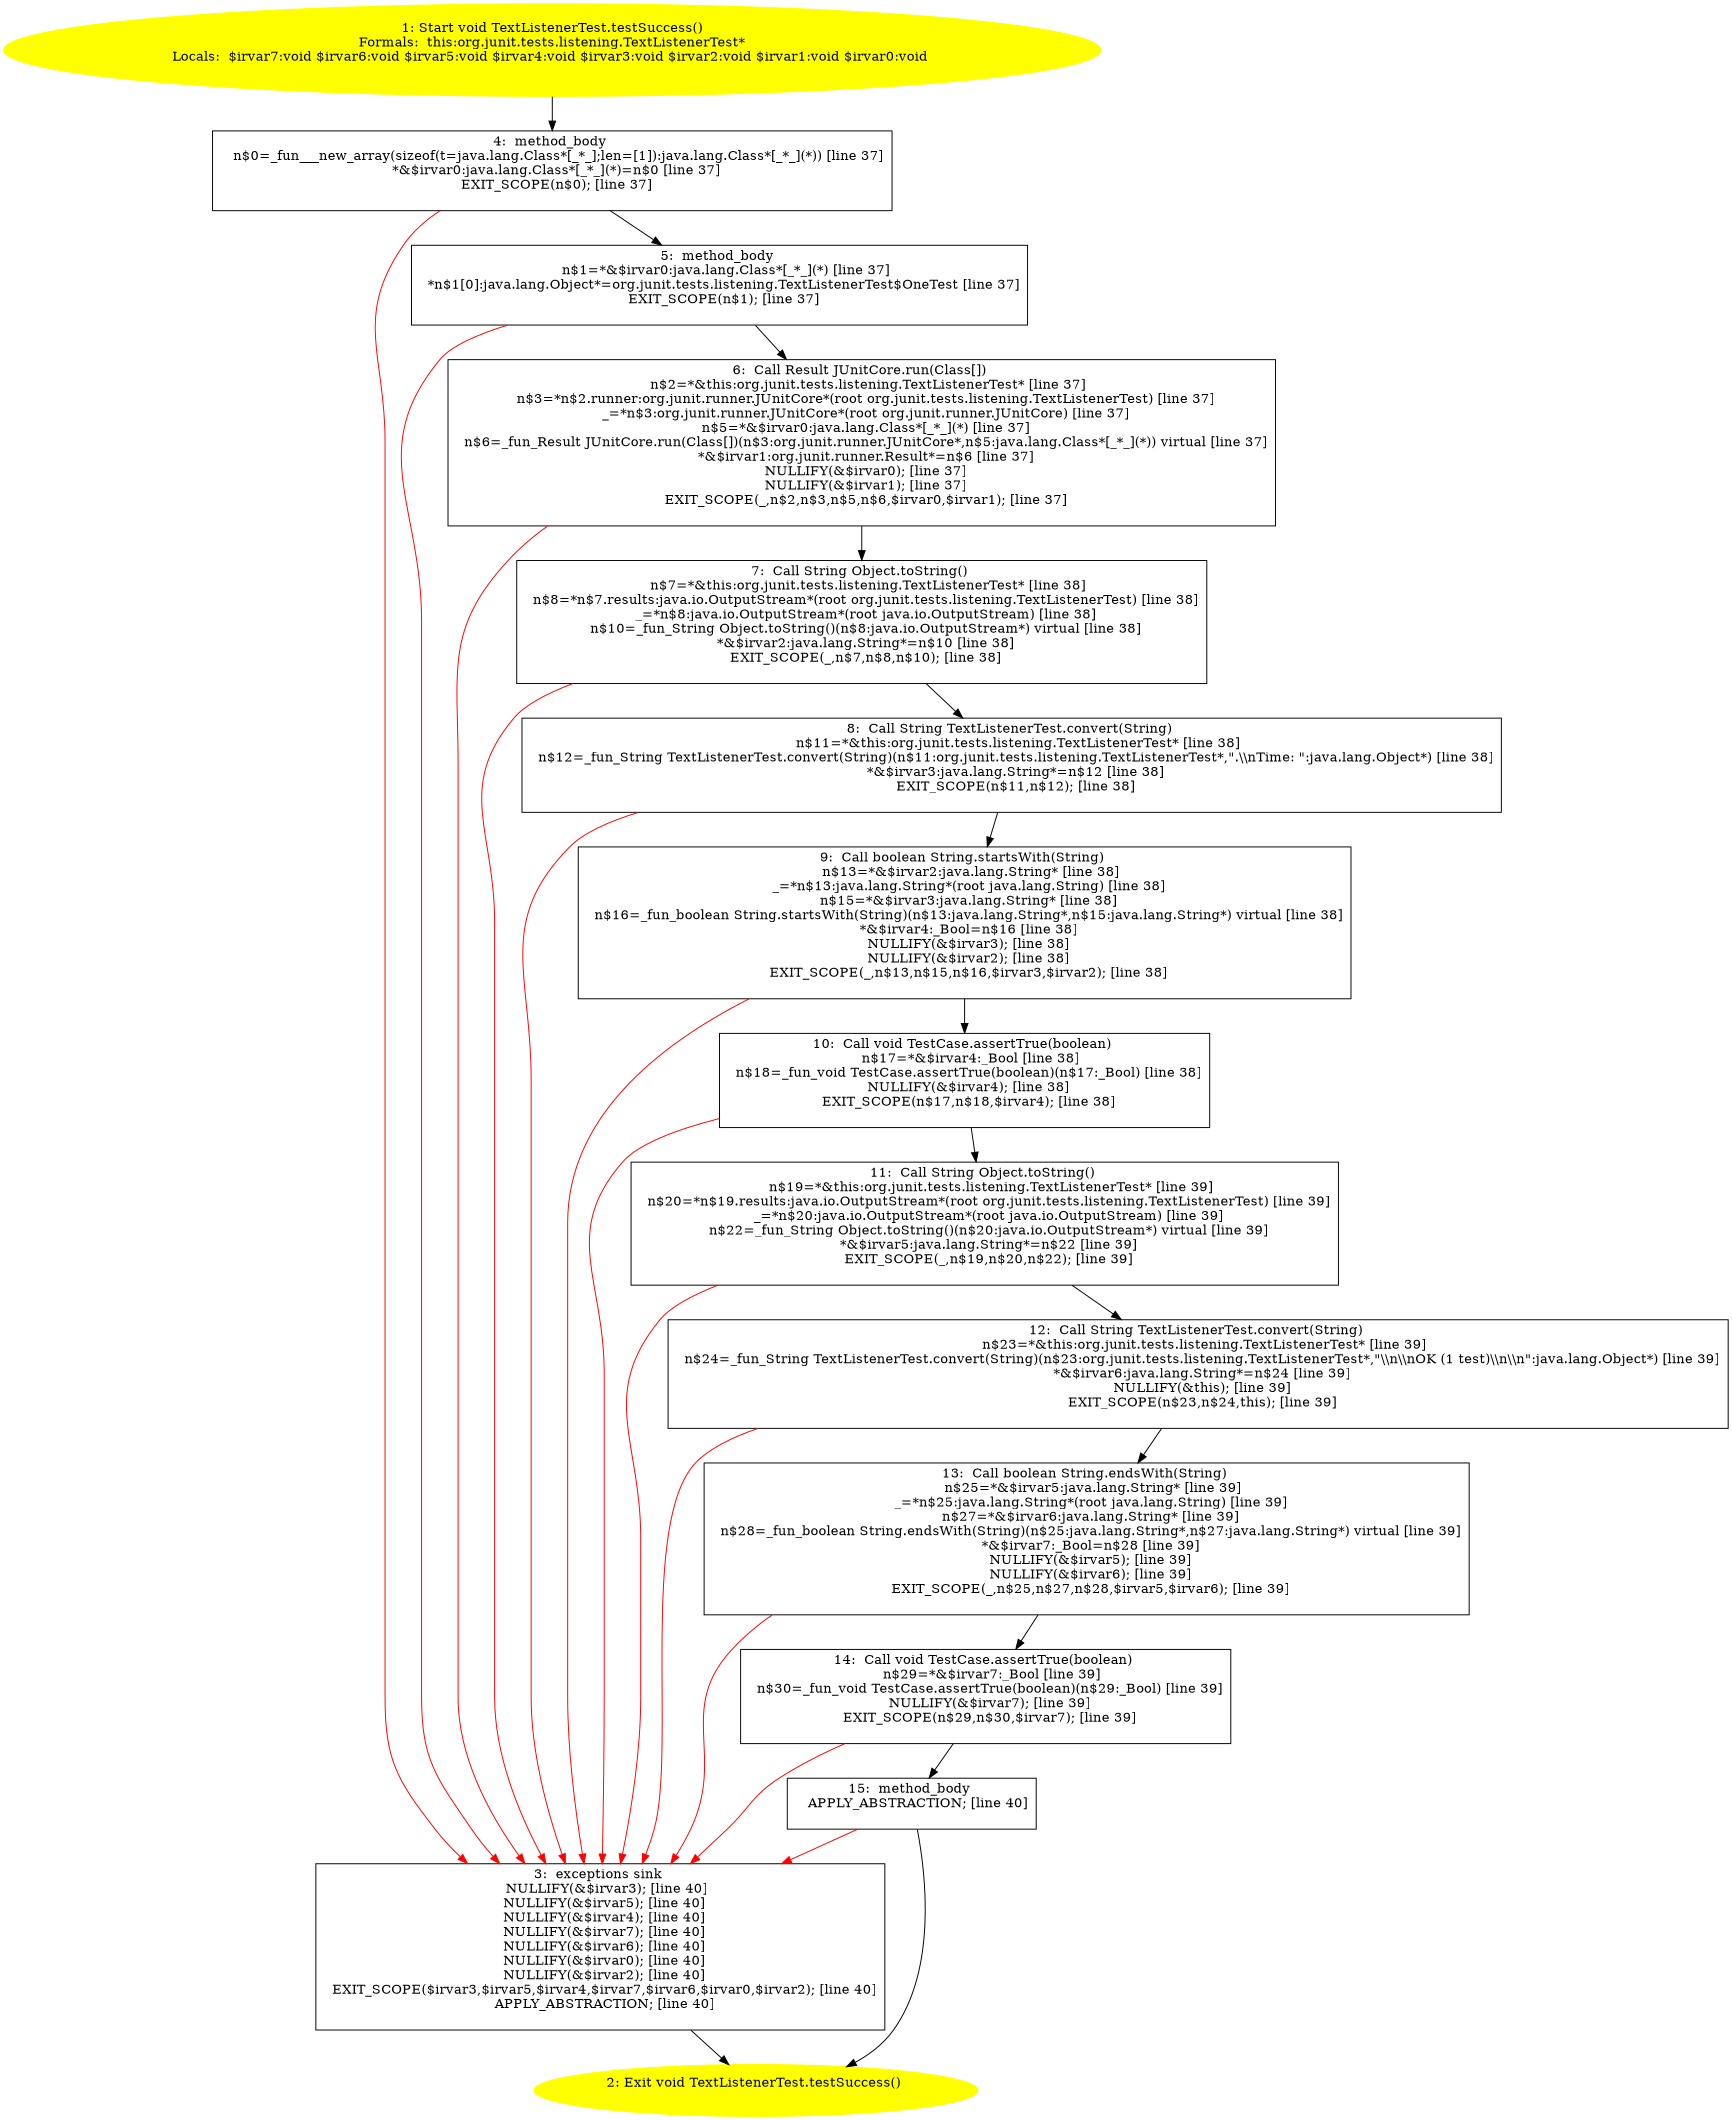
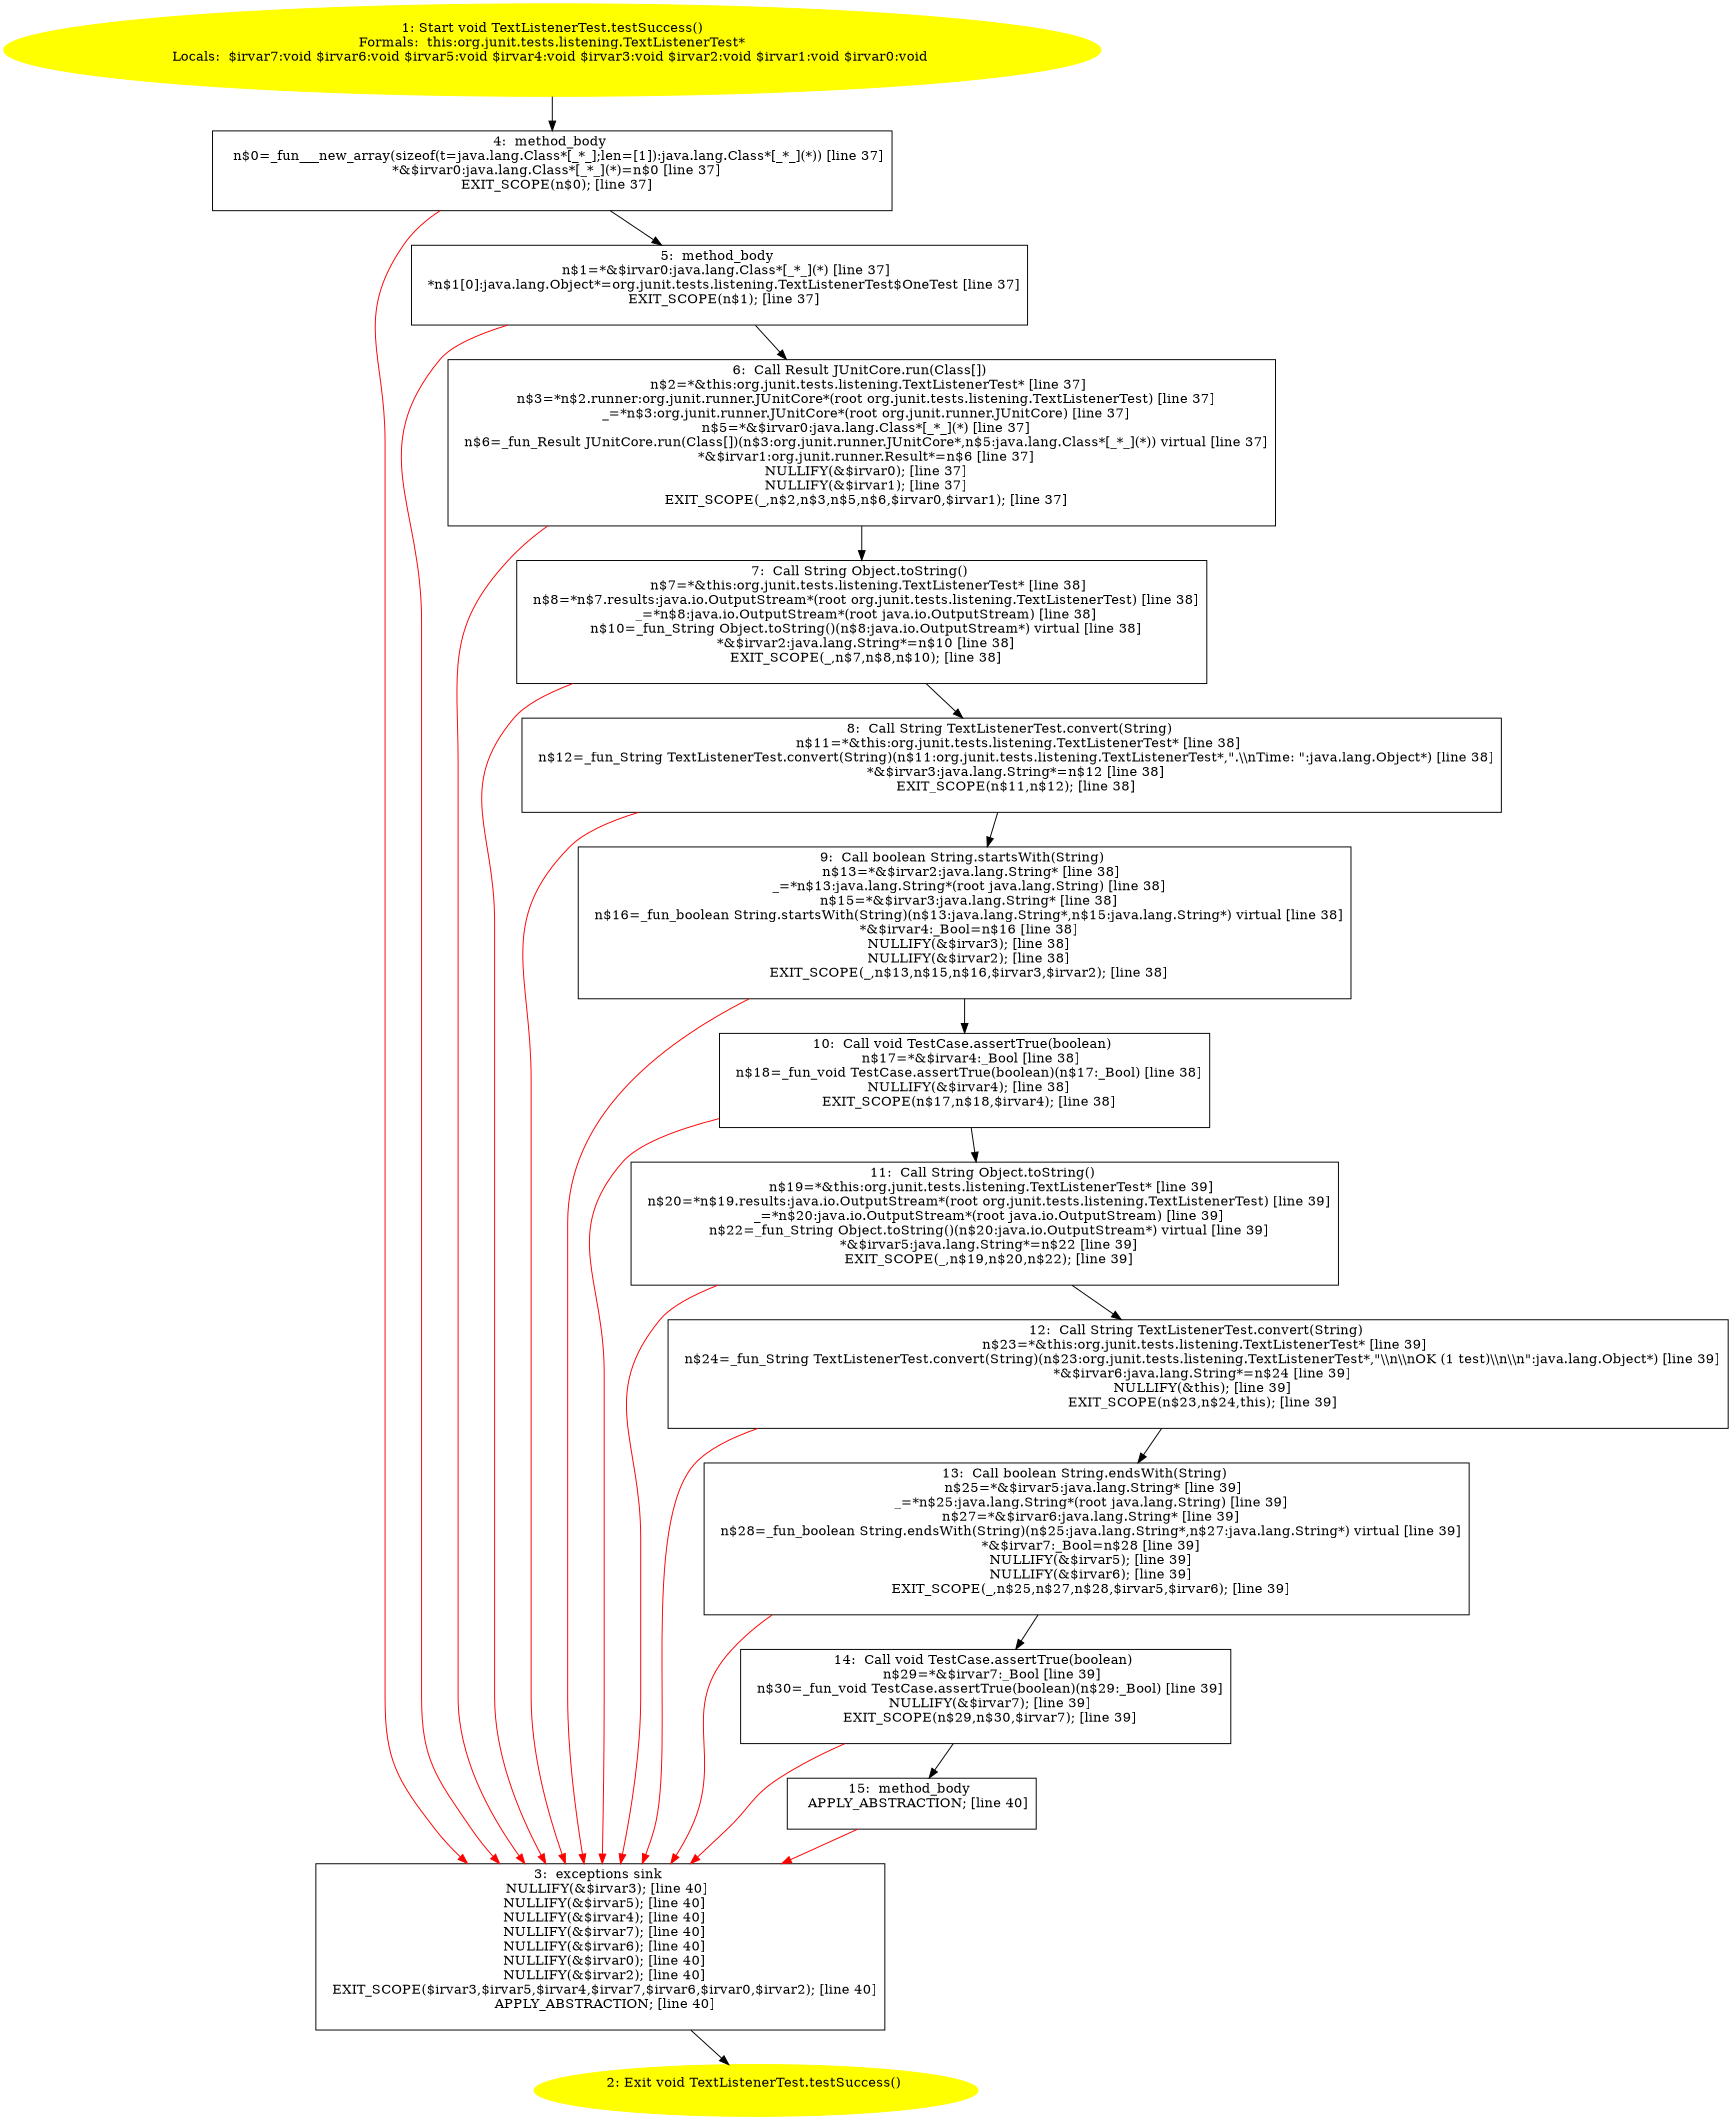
(921, 1957) -> none
